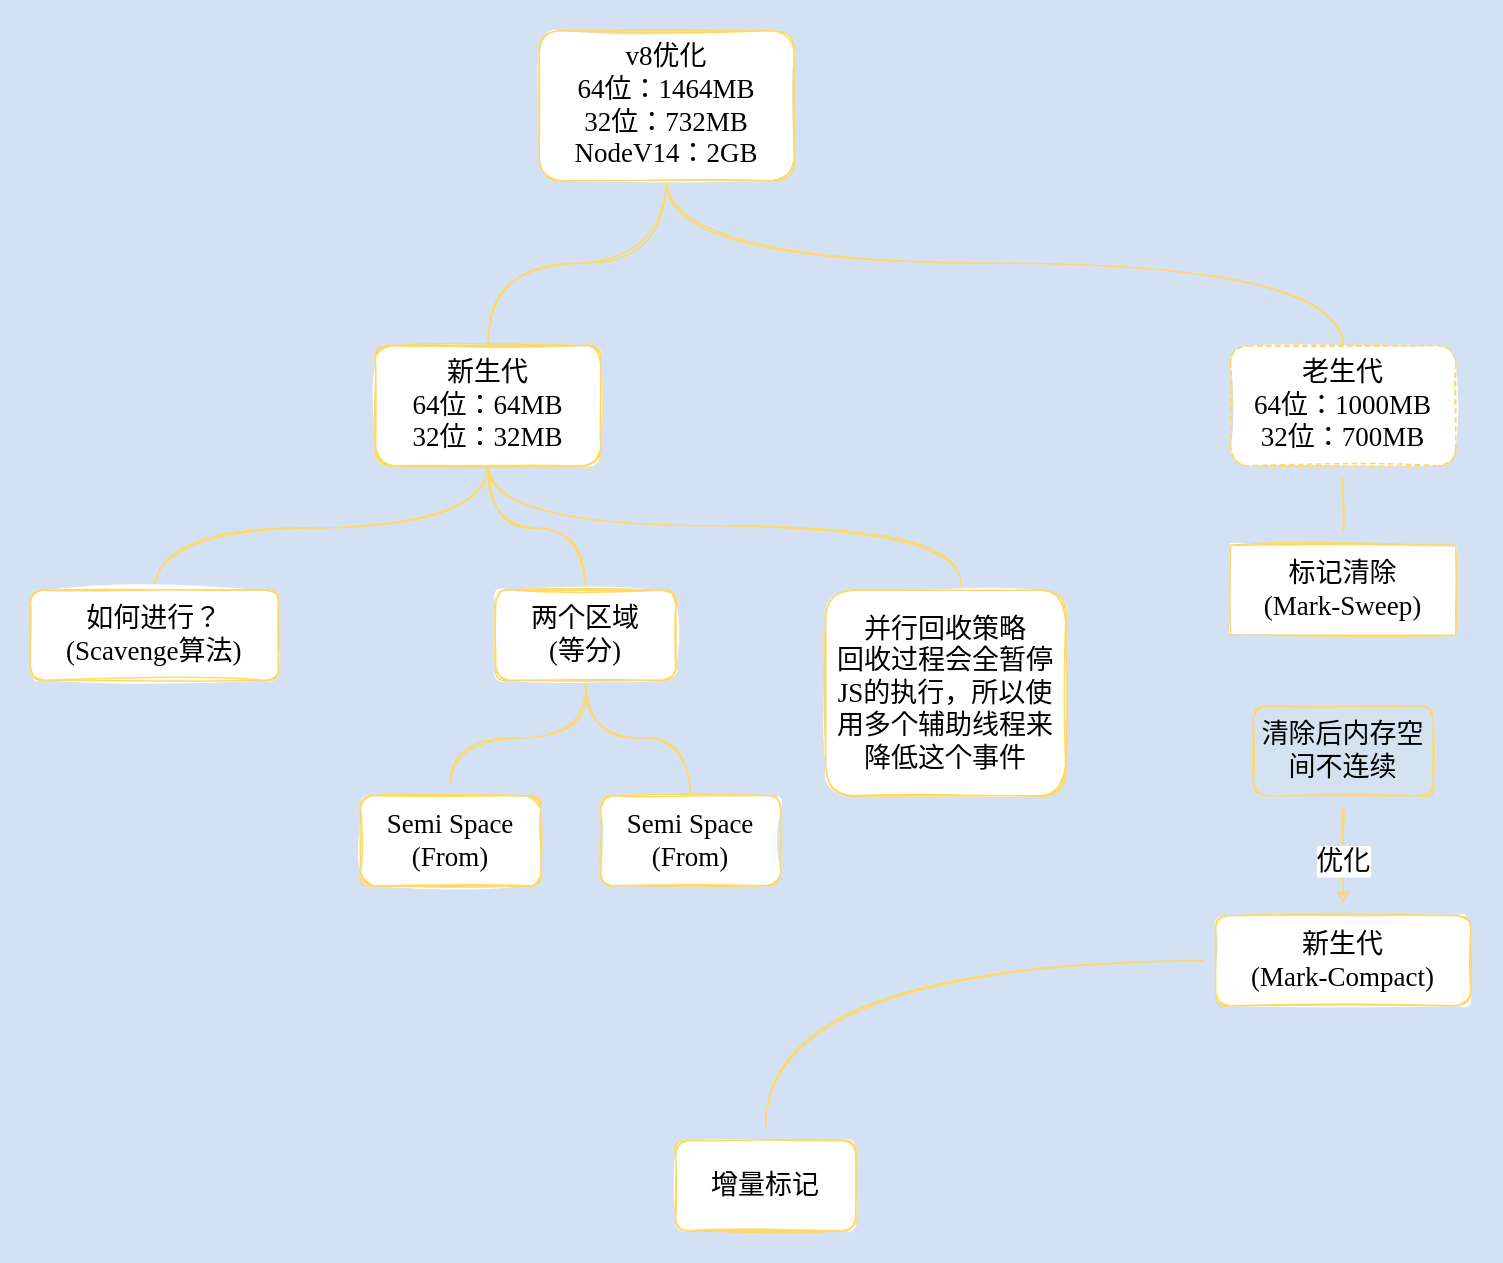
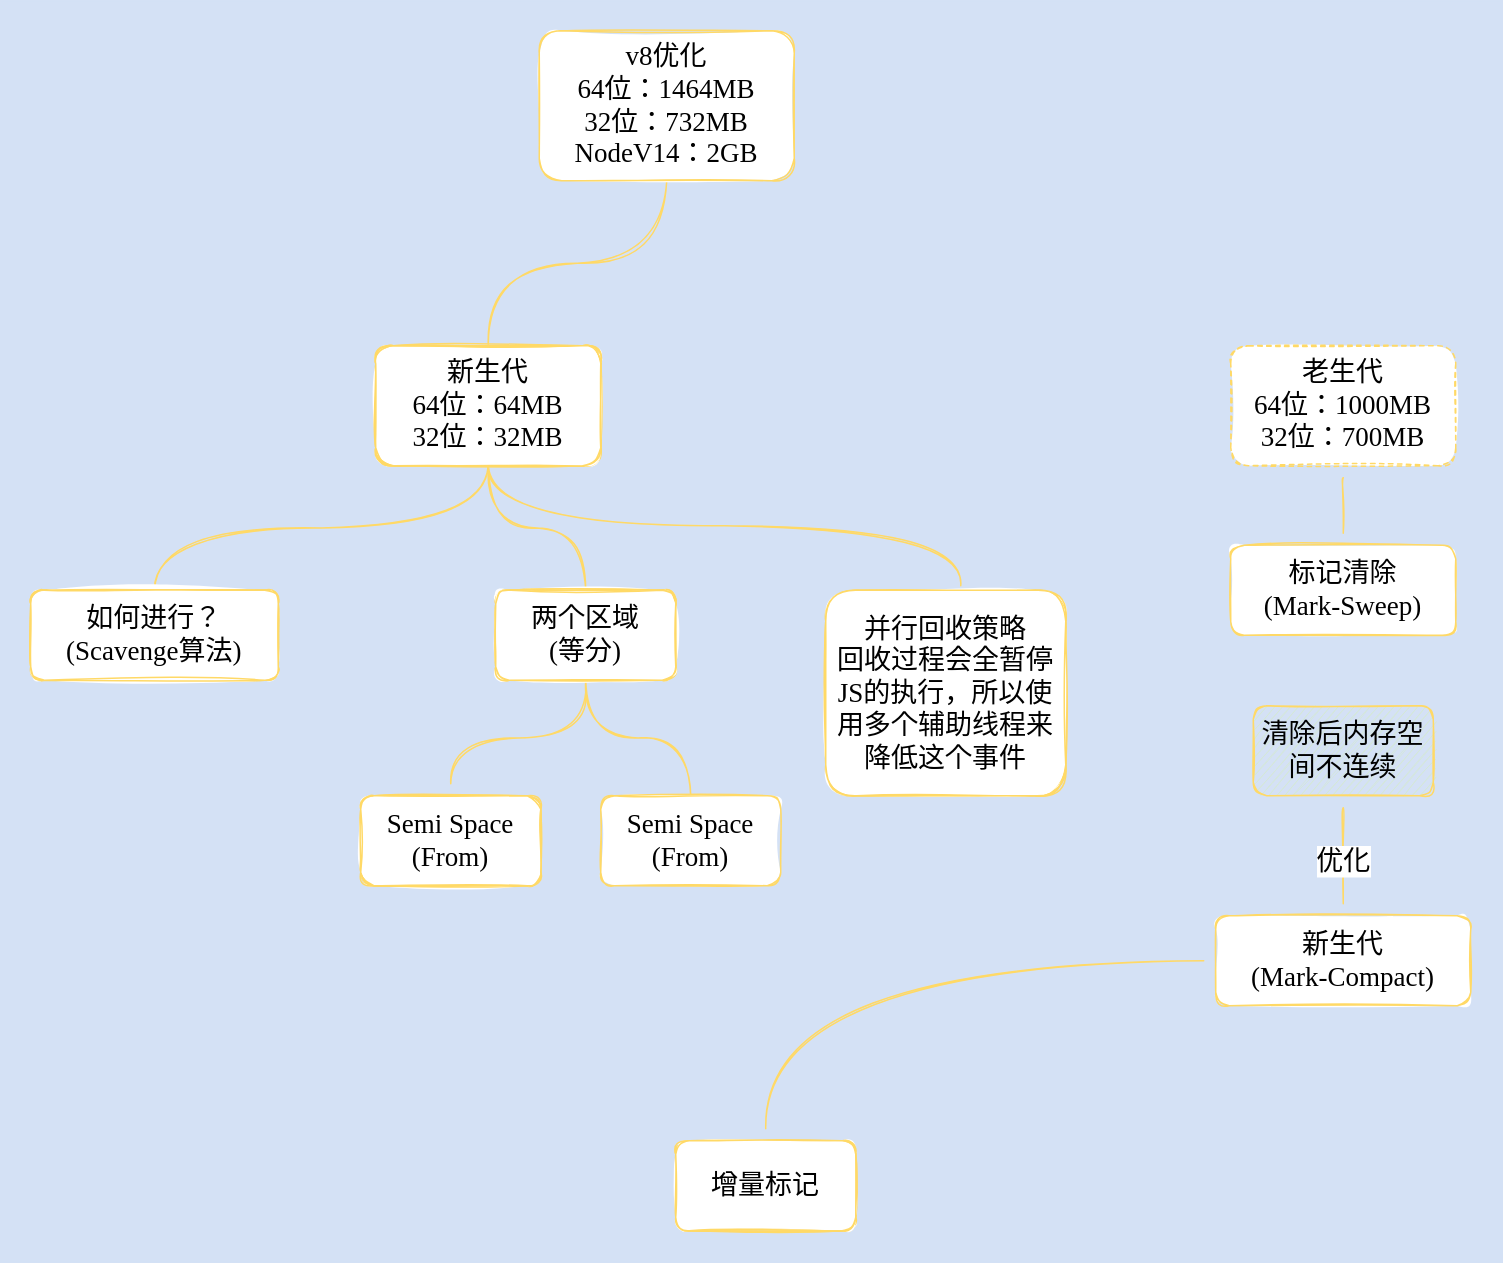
(1006, 263) -> none
(1343, 590) -> (1343, 590)
(1343, 892) -> (1343, 897)
